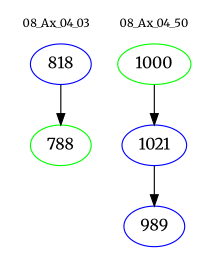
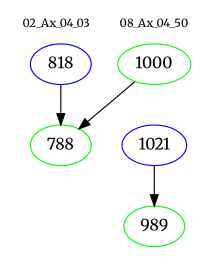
(57, 24) -> (57, 24)
(154, 99) -> (116, 98)
(154, 226) -> (154, 226)
